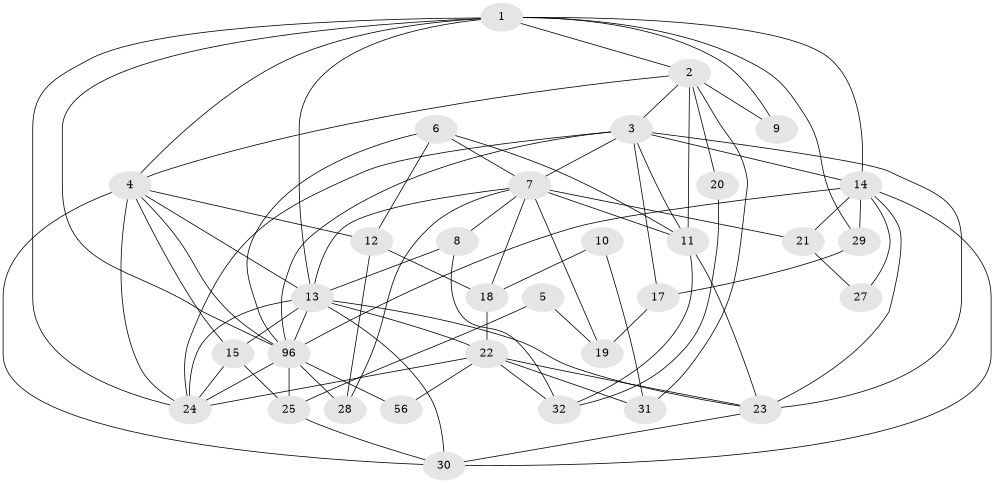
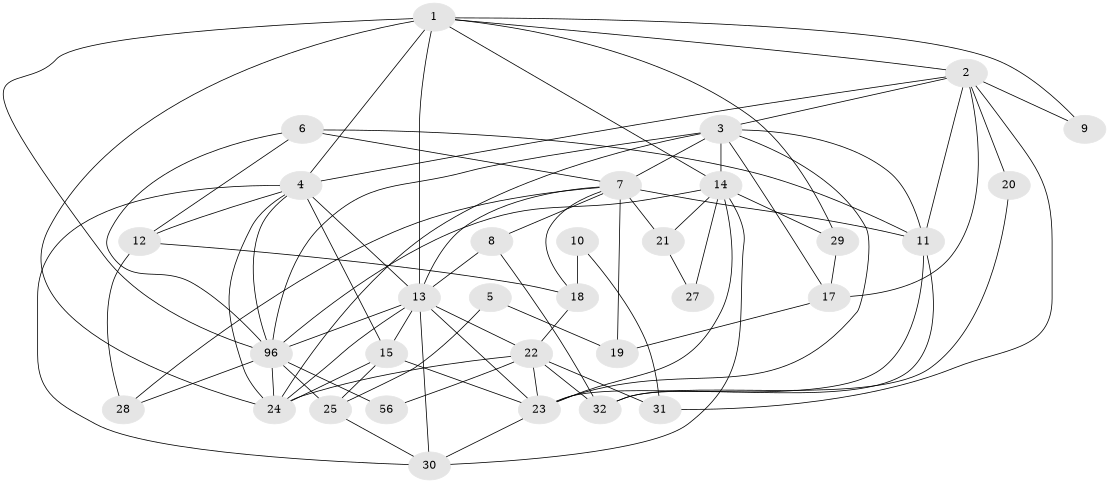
none -> (966, 228)
none -> (454, 379)
